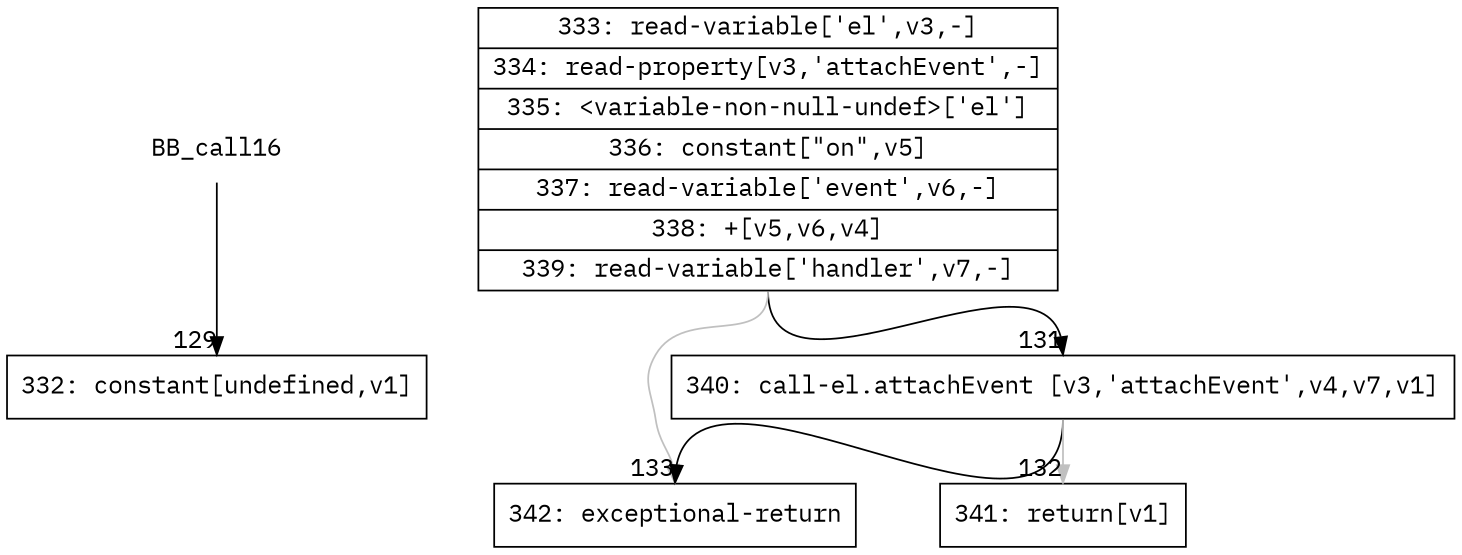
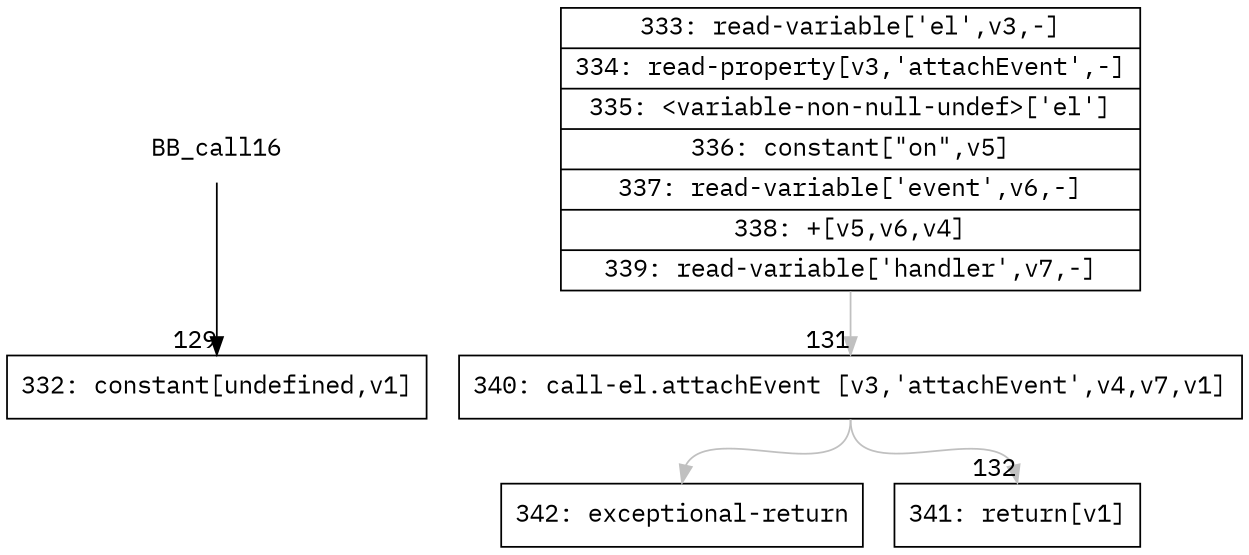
(907, 325) -> (851, 314)
(664, 346) -> none
(877, 454) -> (775, 452)
